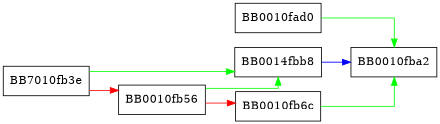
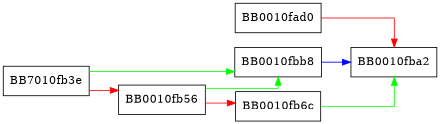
(368, 18) -> (368, 18)
(278, 62) -> (278, 62)
